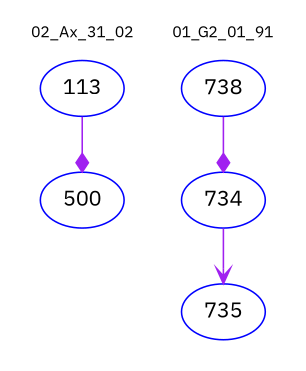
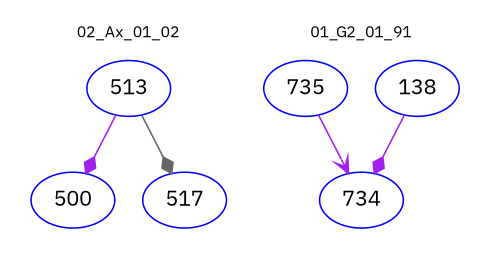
(83, 33) -> (129, 33)
(82, 88) -> (129, 88)
(223, 88) -> (417, 88)
none -> (185, 200)
(223, 248) -> (330, 137)
